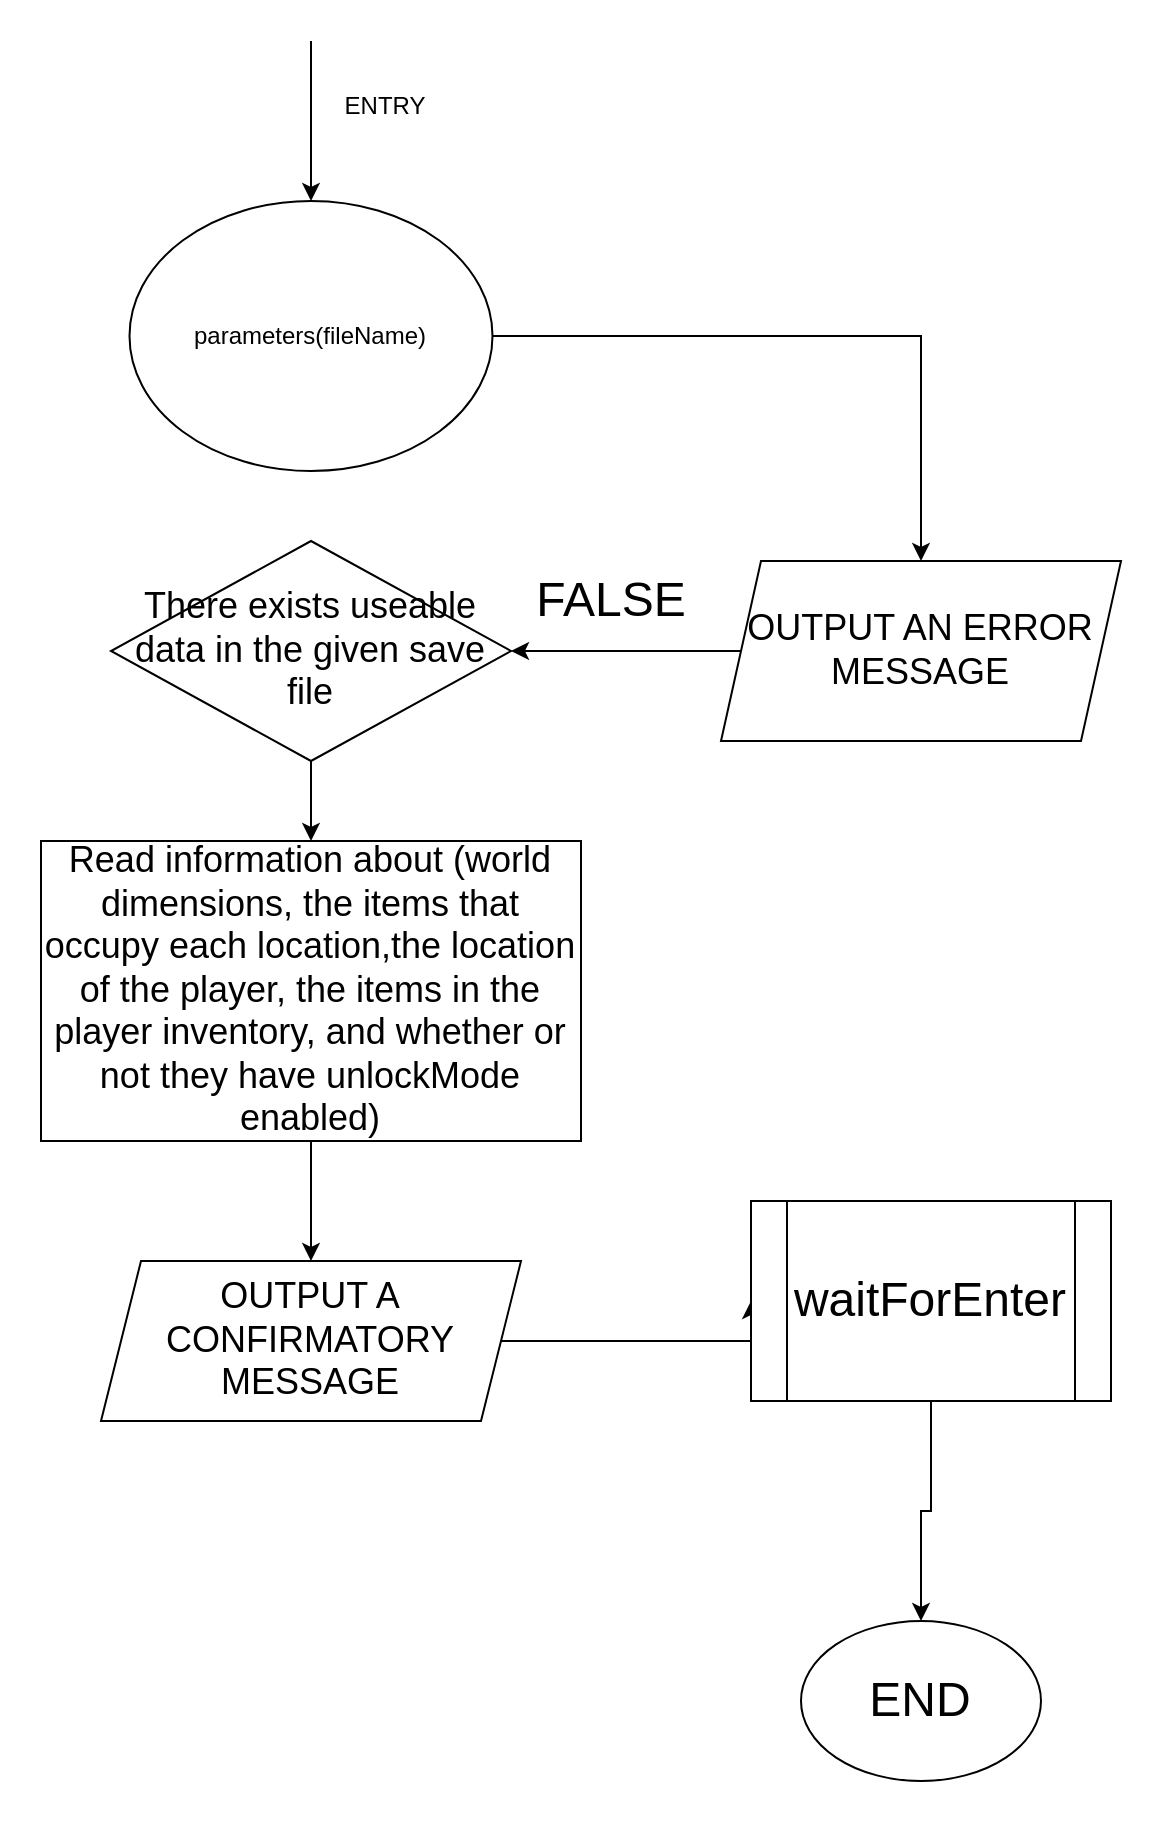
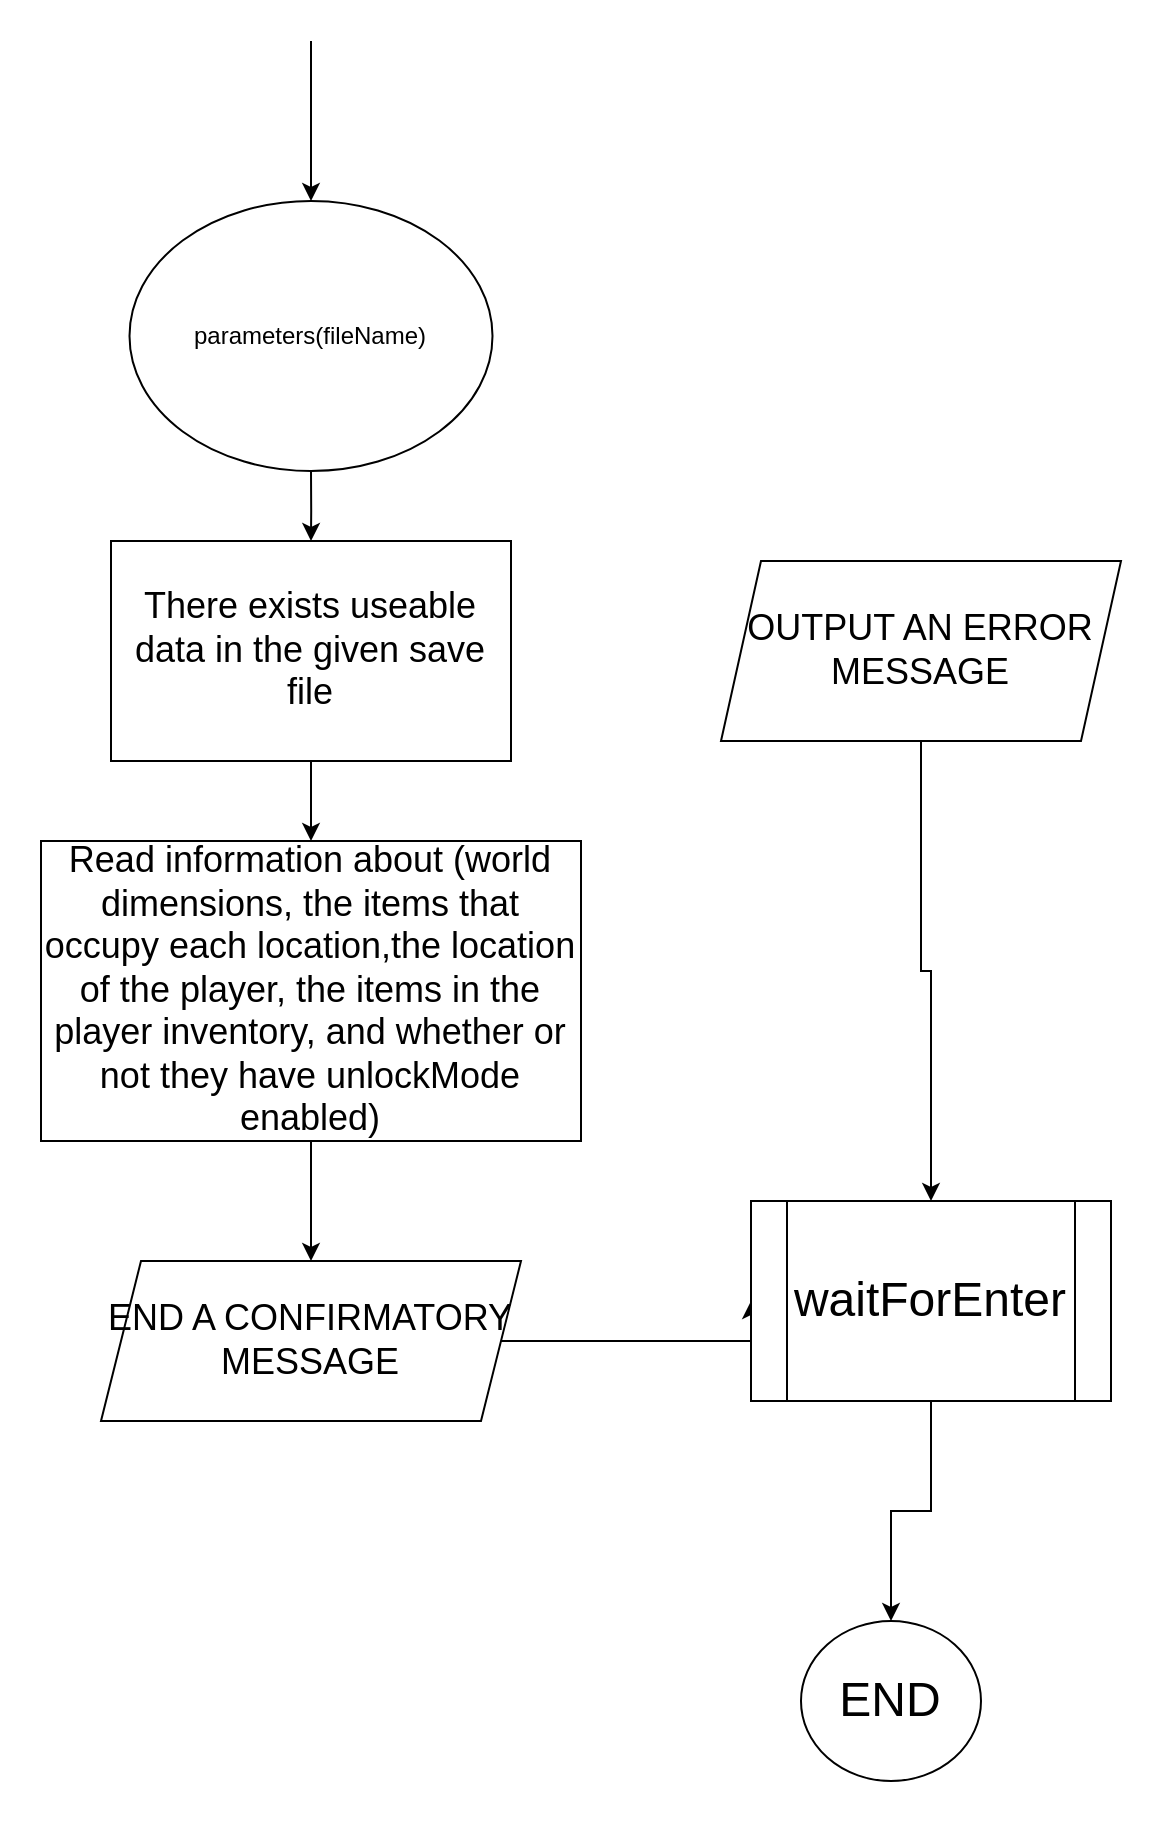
(385, 107) -> none
(813, 336) -> (311, 499)
(611, 601) -> none
(311, 651) -> (311, 651)
(633, 651) -> (921, 969)
(311, 1341) -> (311, 1341)
(921, 1701) -> (891, 1701)
